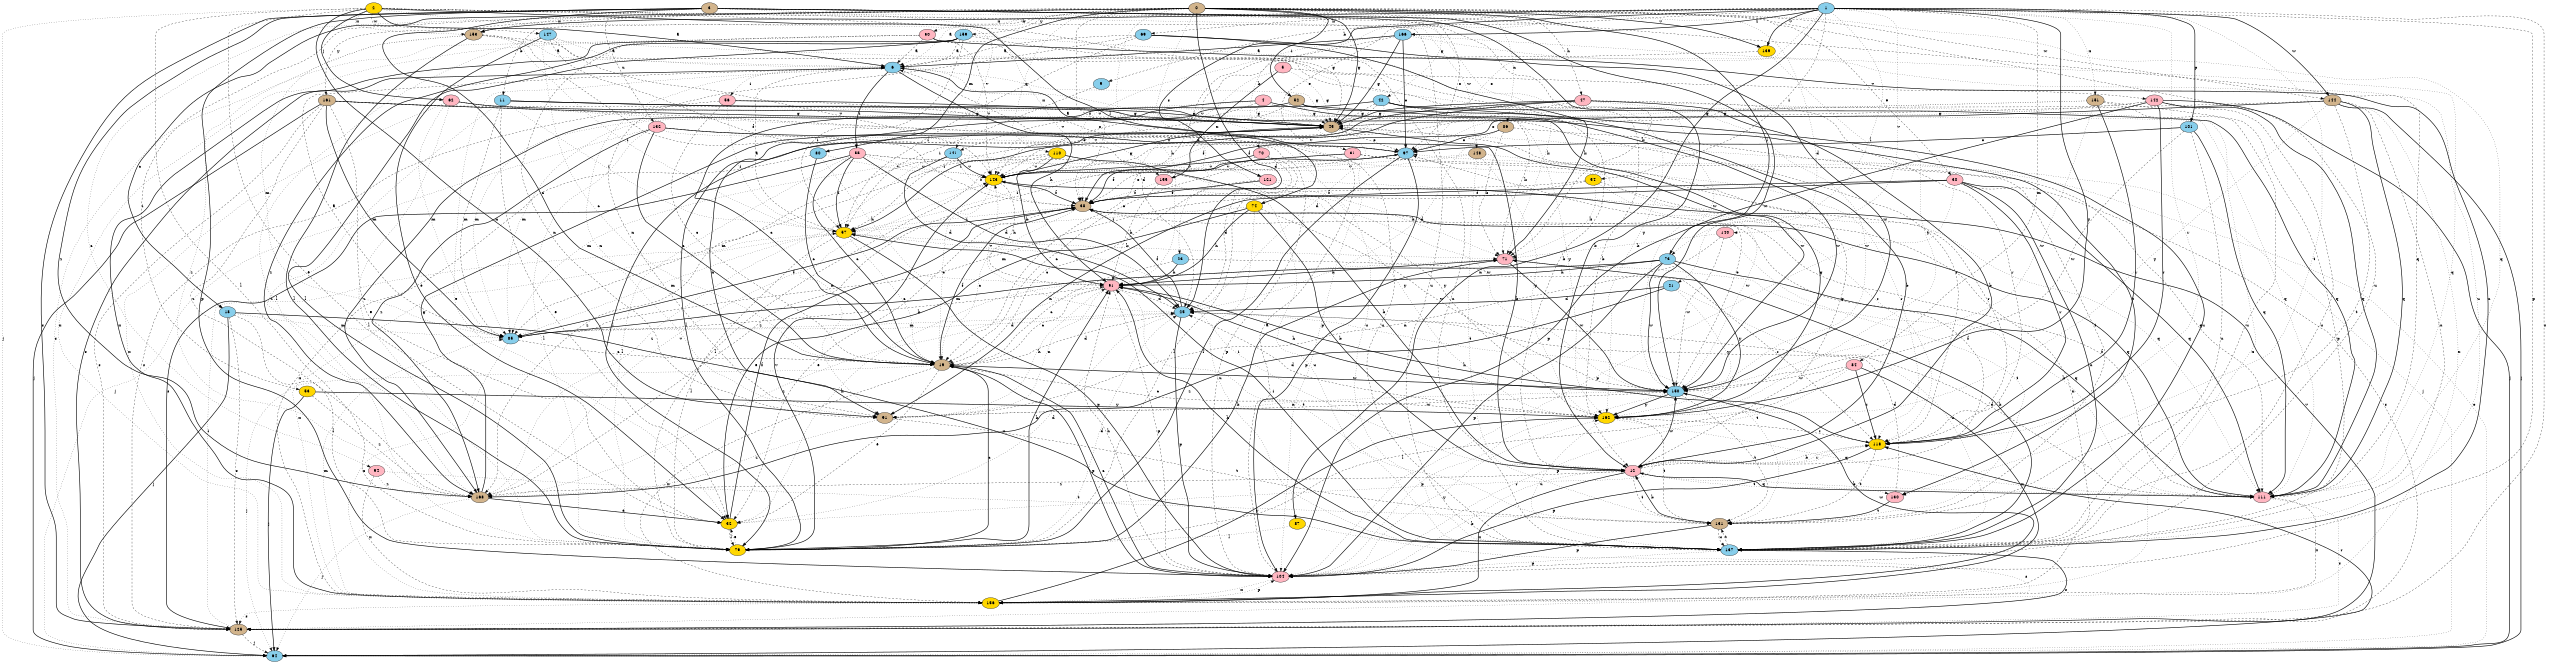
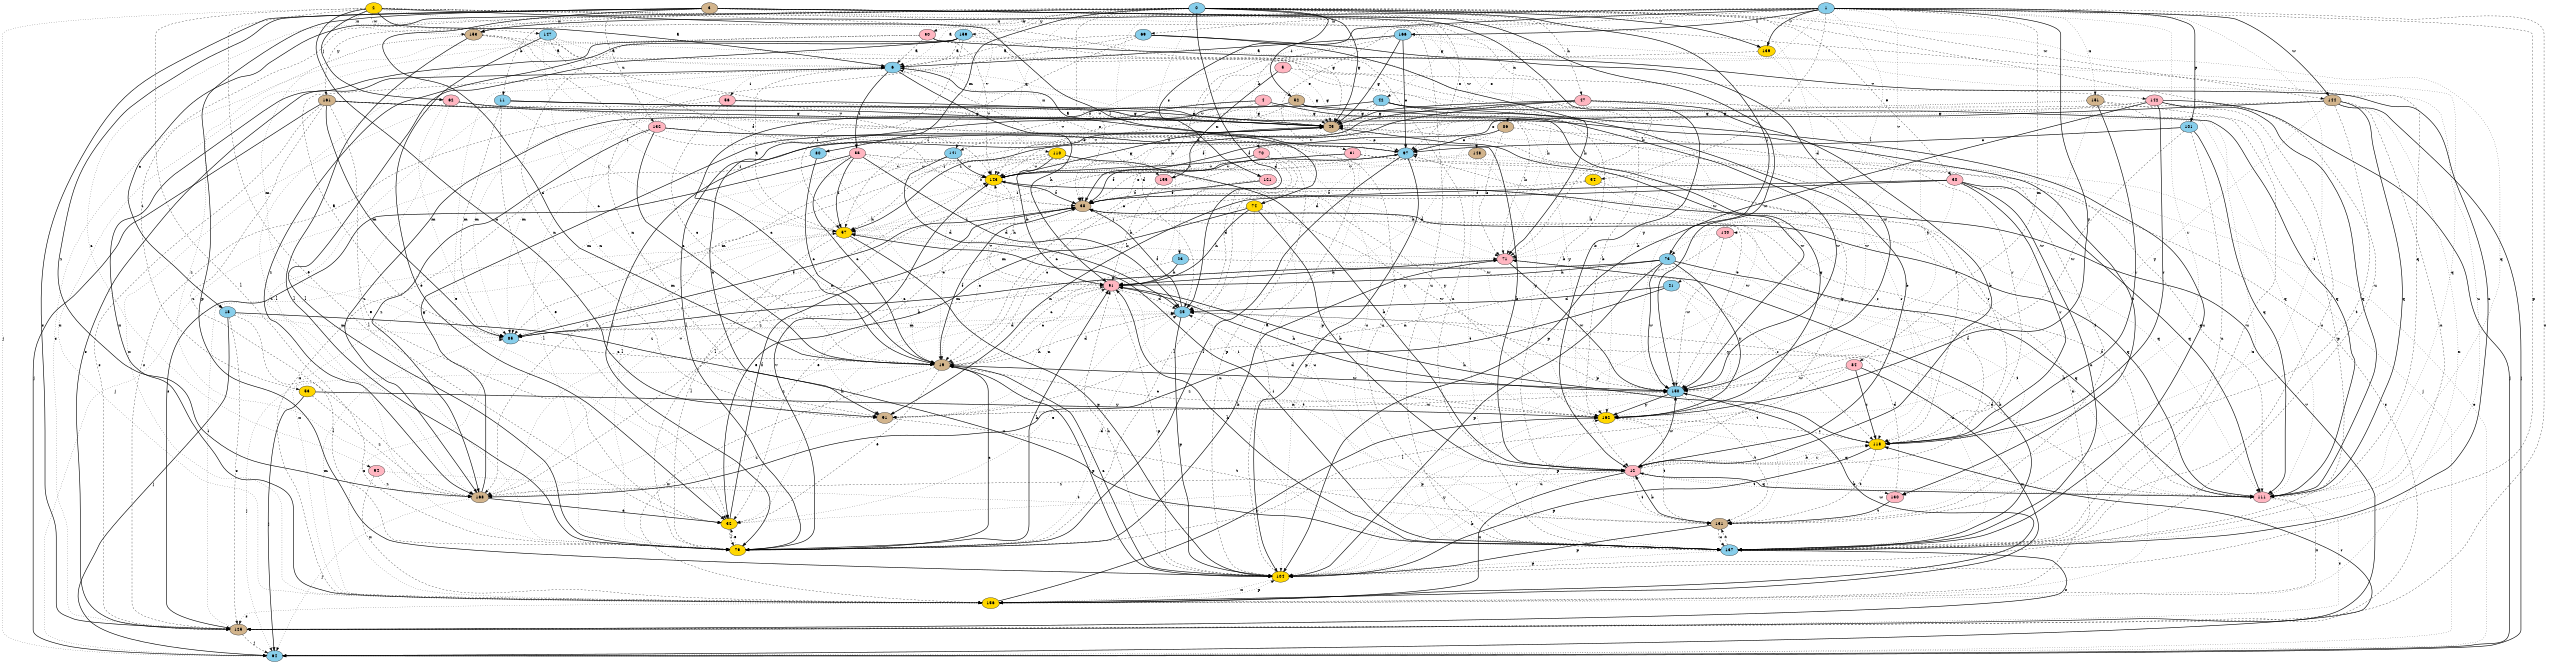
(1197, 8) -> (1197, 8)
(1101, 84) -> none
(1053, 418) -> (1053, 418)
(1297, 524) -> none
(1281, 577) -> (1281, 577)
